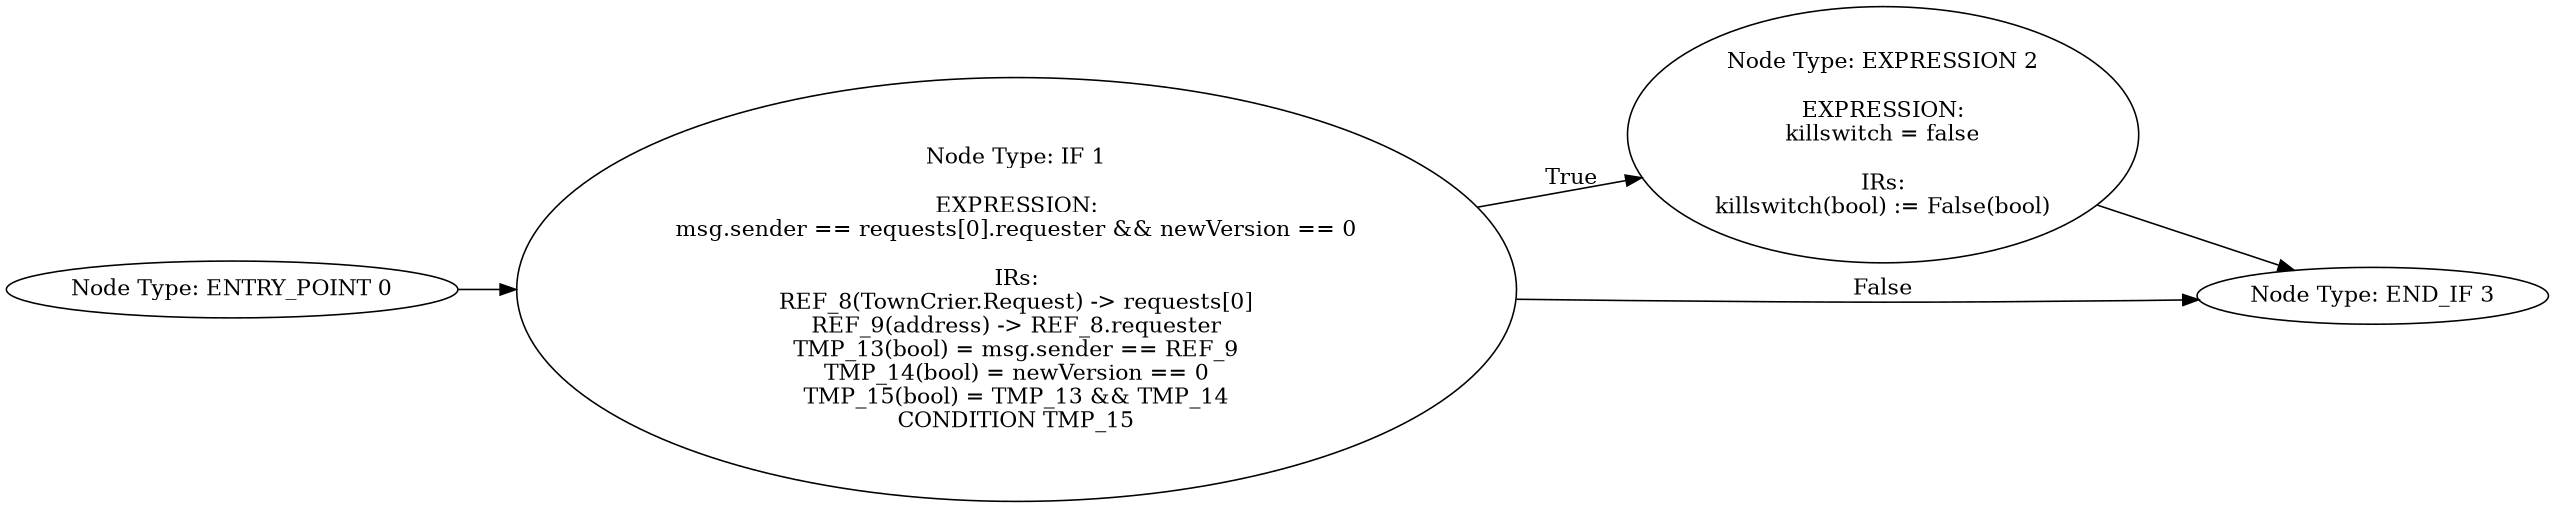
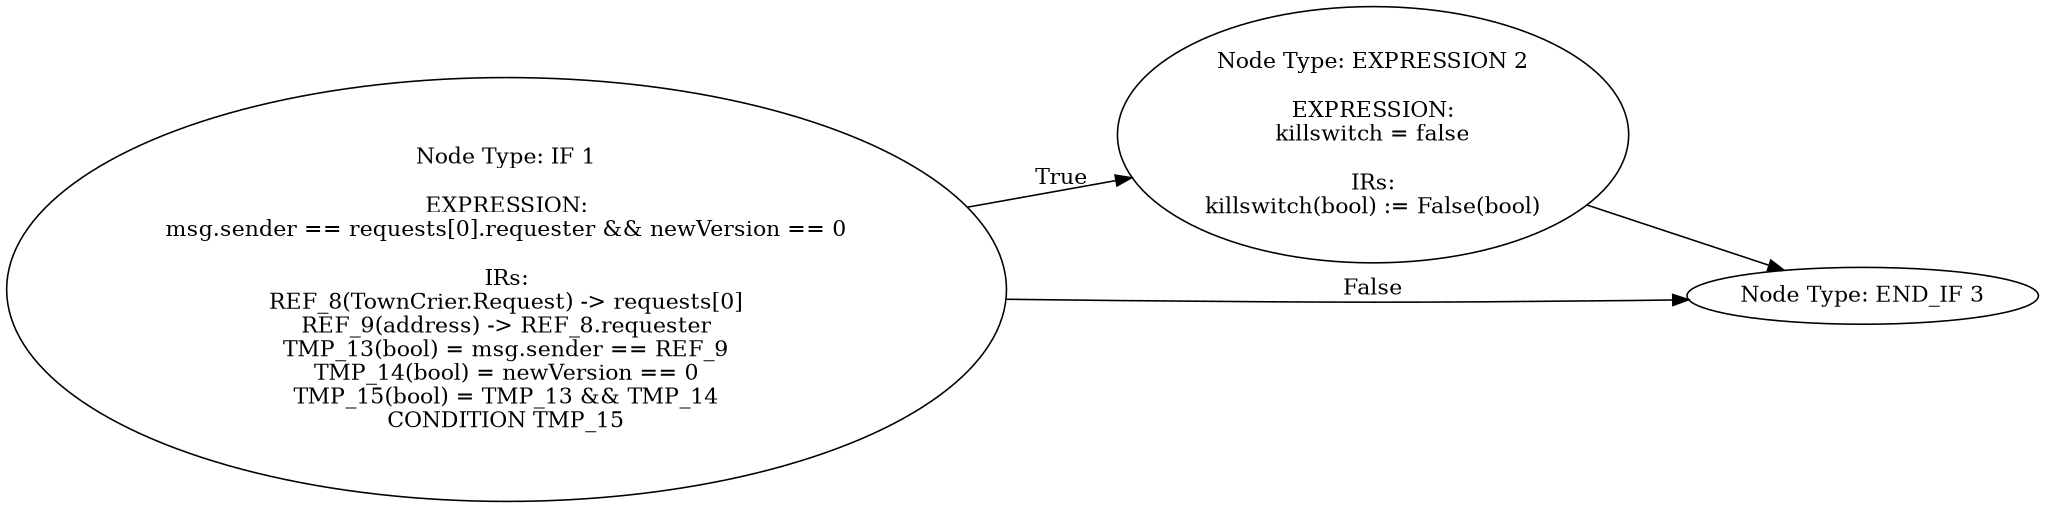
(232, 289) -> none
